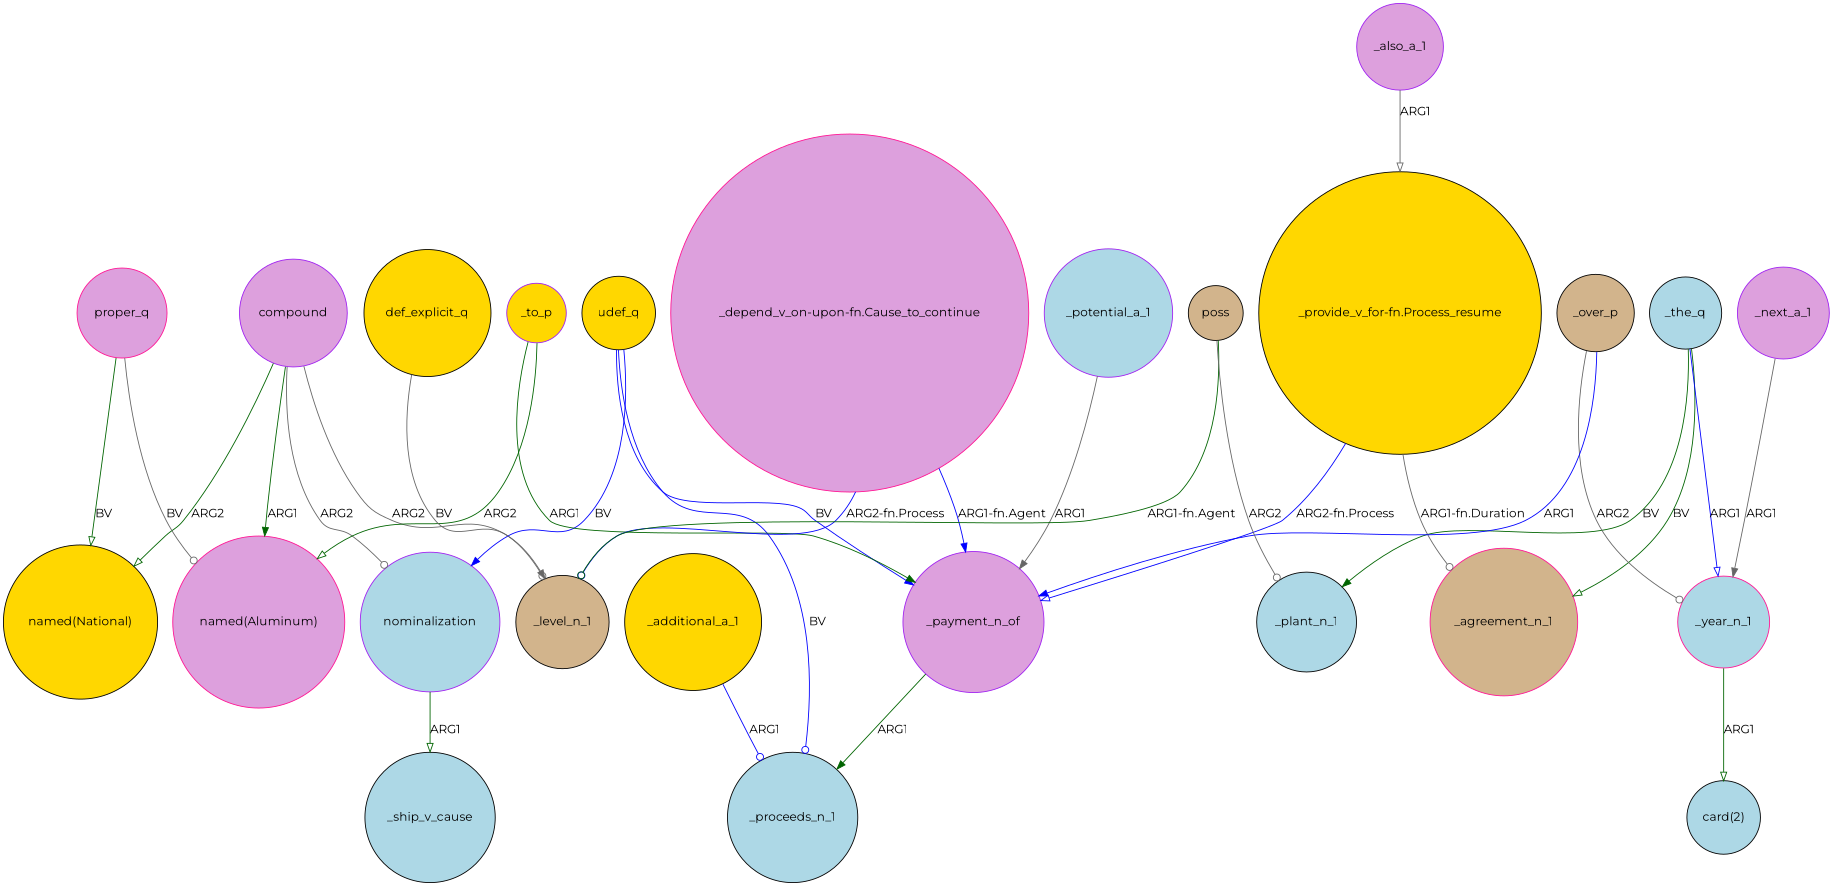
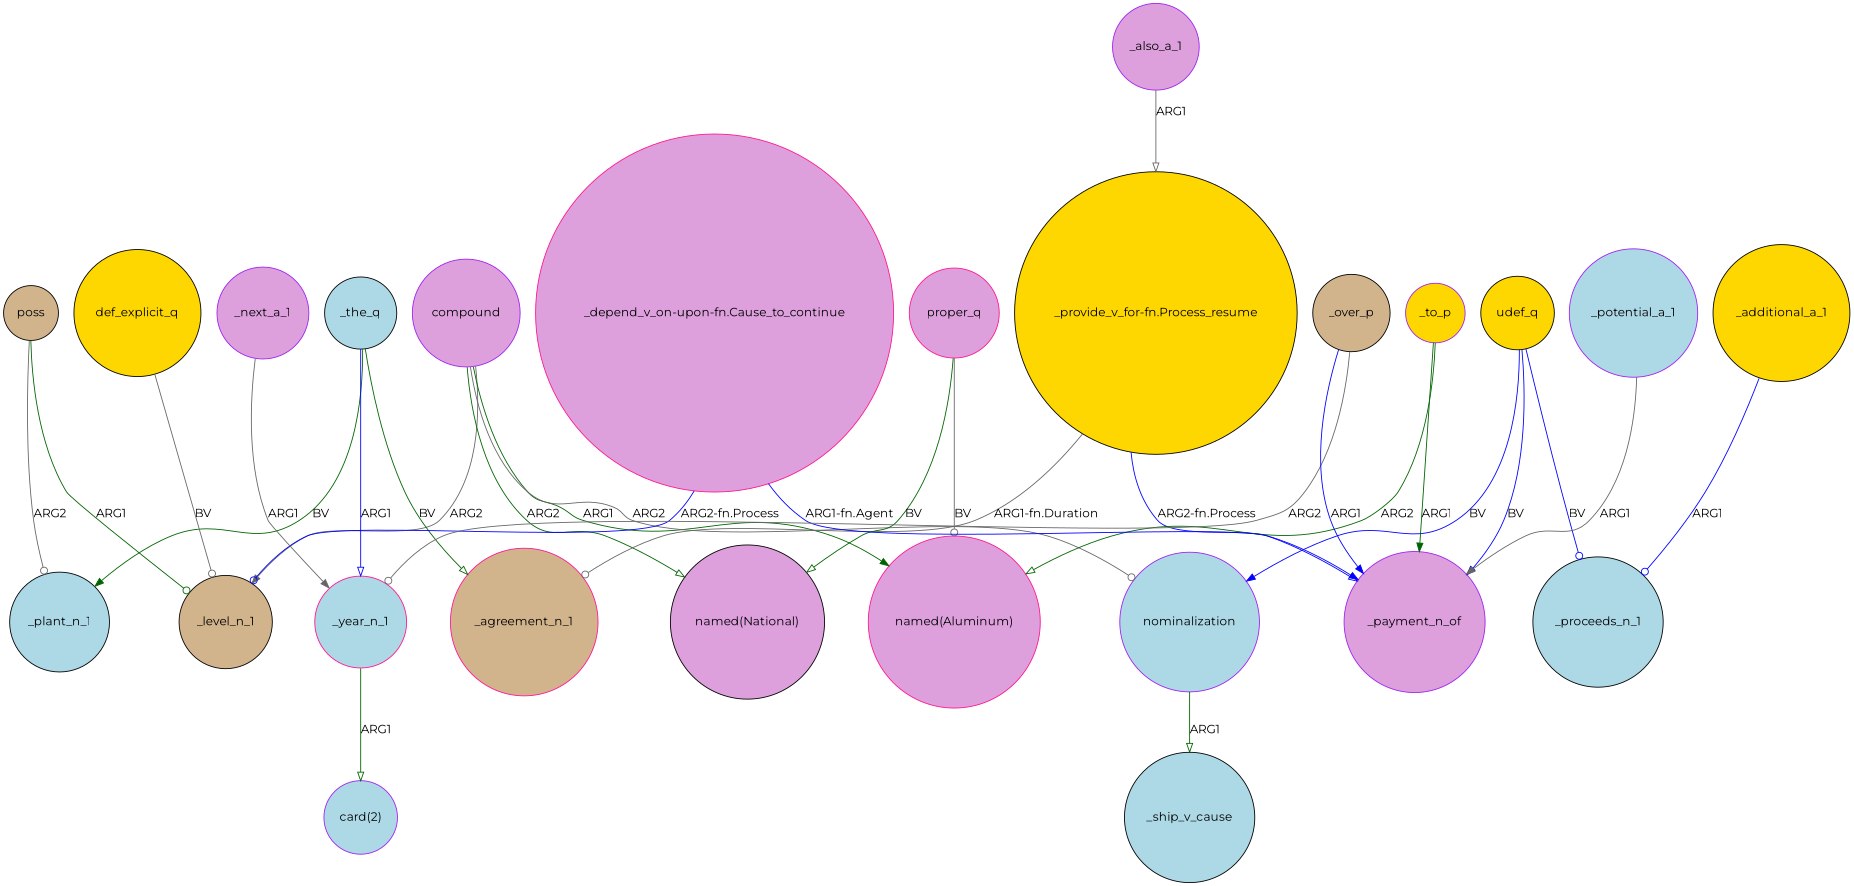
(1192, 514) -> (111, 514)
(81, 622) -> (747, 622)
(884, 718) -> none
(1724, 817) -> (361, 817)
